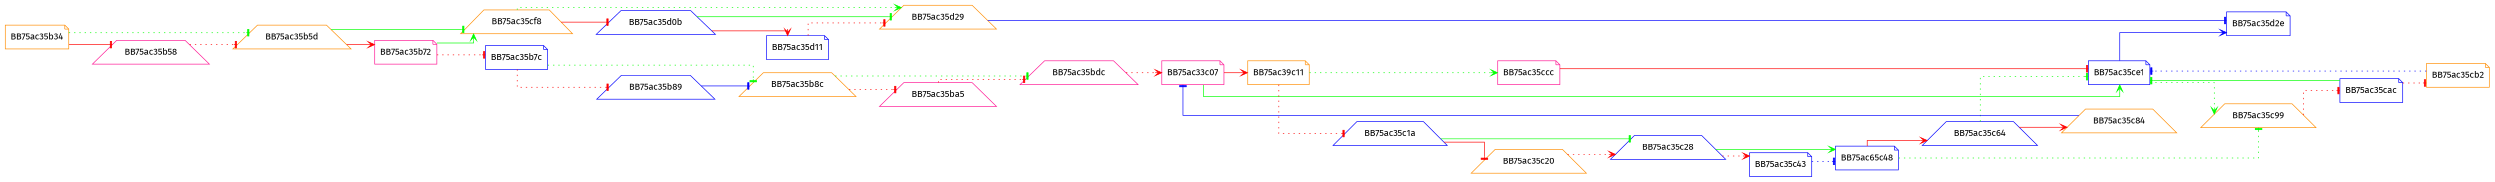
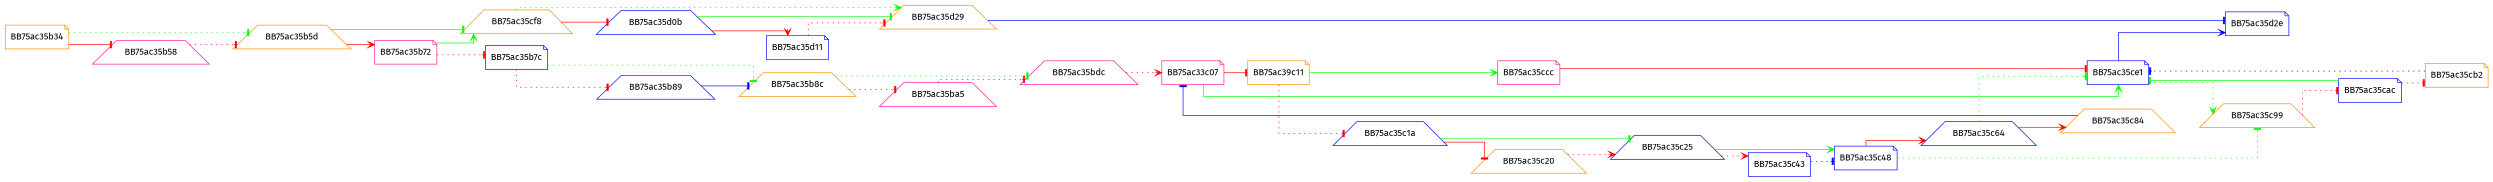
(1232, 73) -> (1234, 73)
(1400, 73) -> (1400, 73)
(1668, 147) -> (1667, 147)
(1867, 158) -> (1866, 158)
